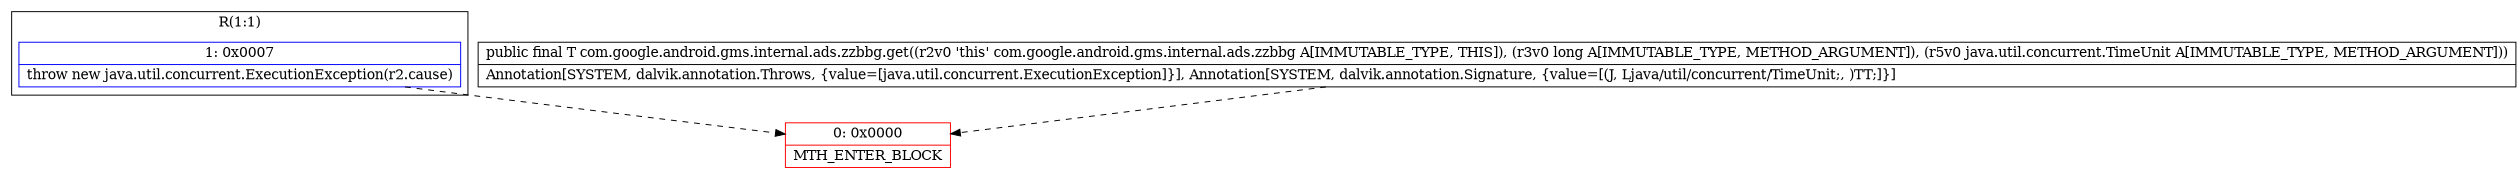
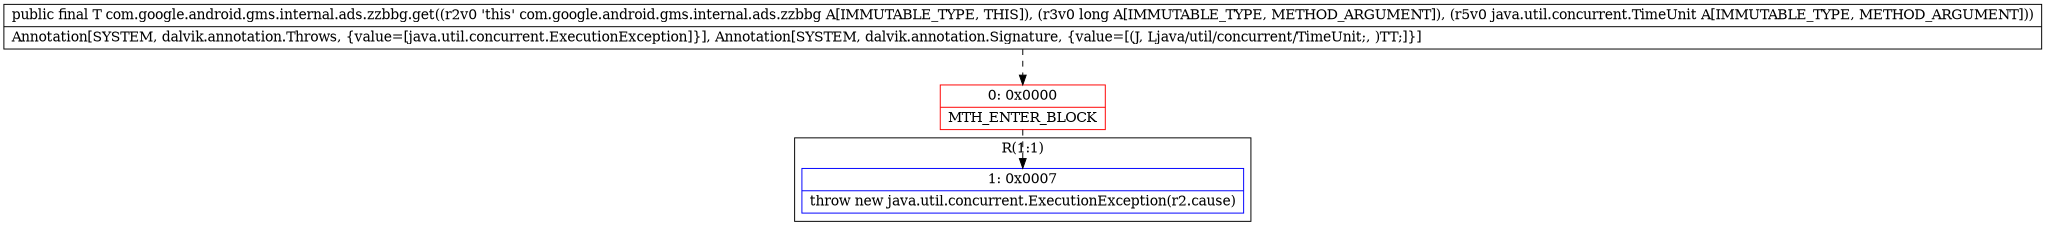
(590, 110) -> (1023, 144)
